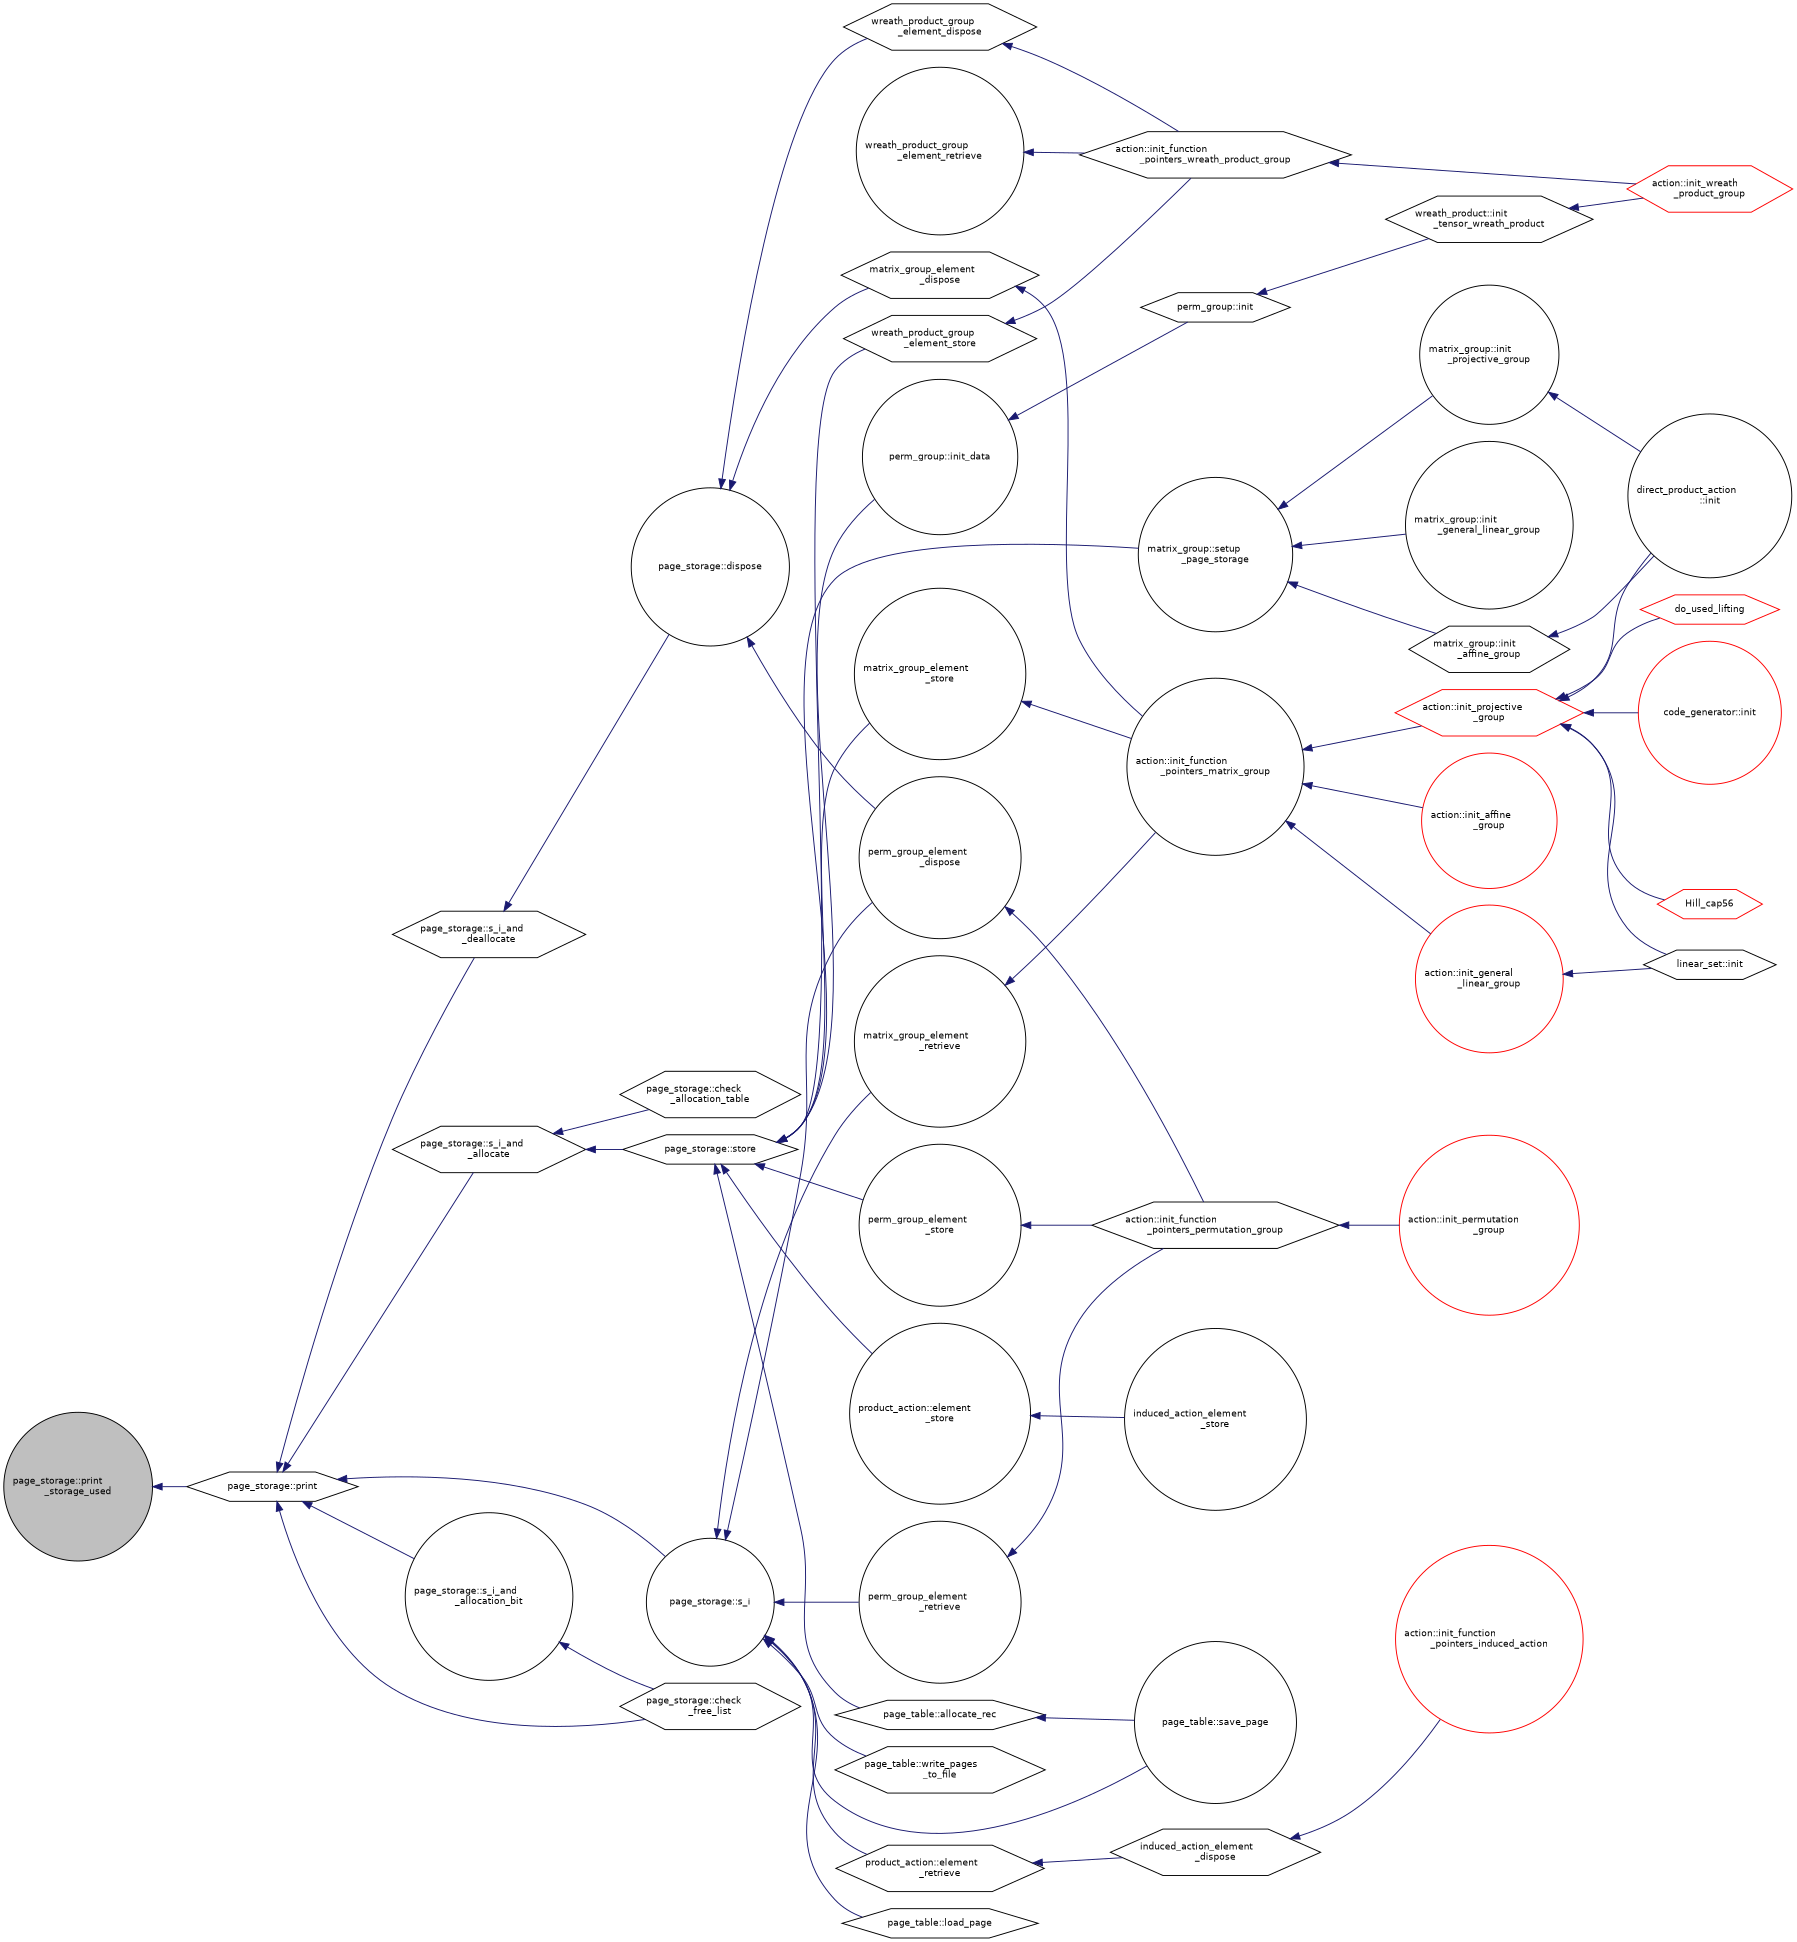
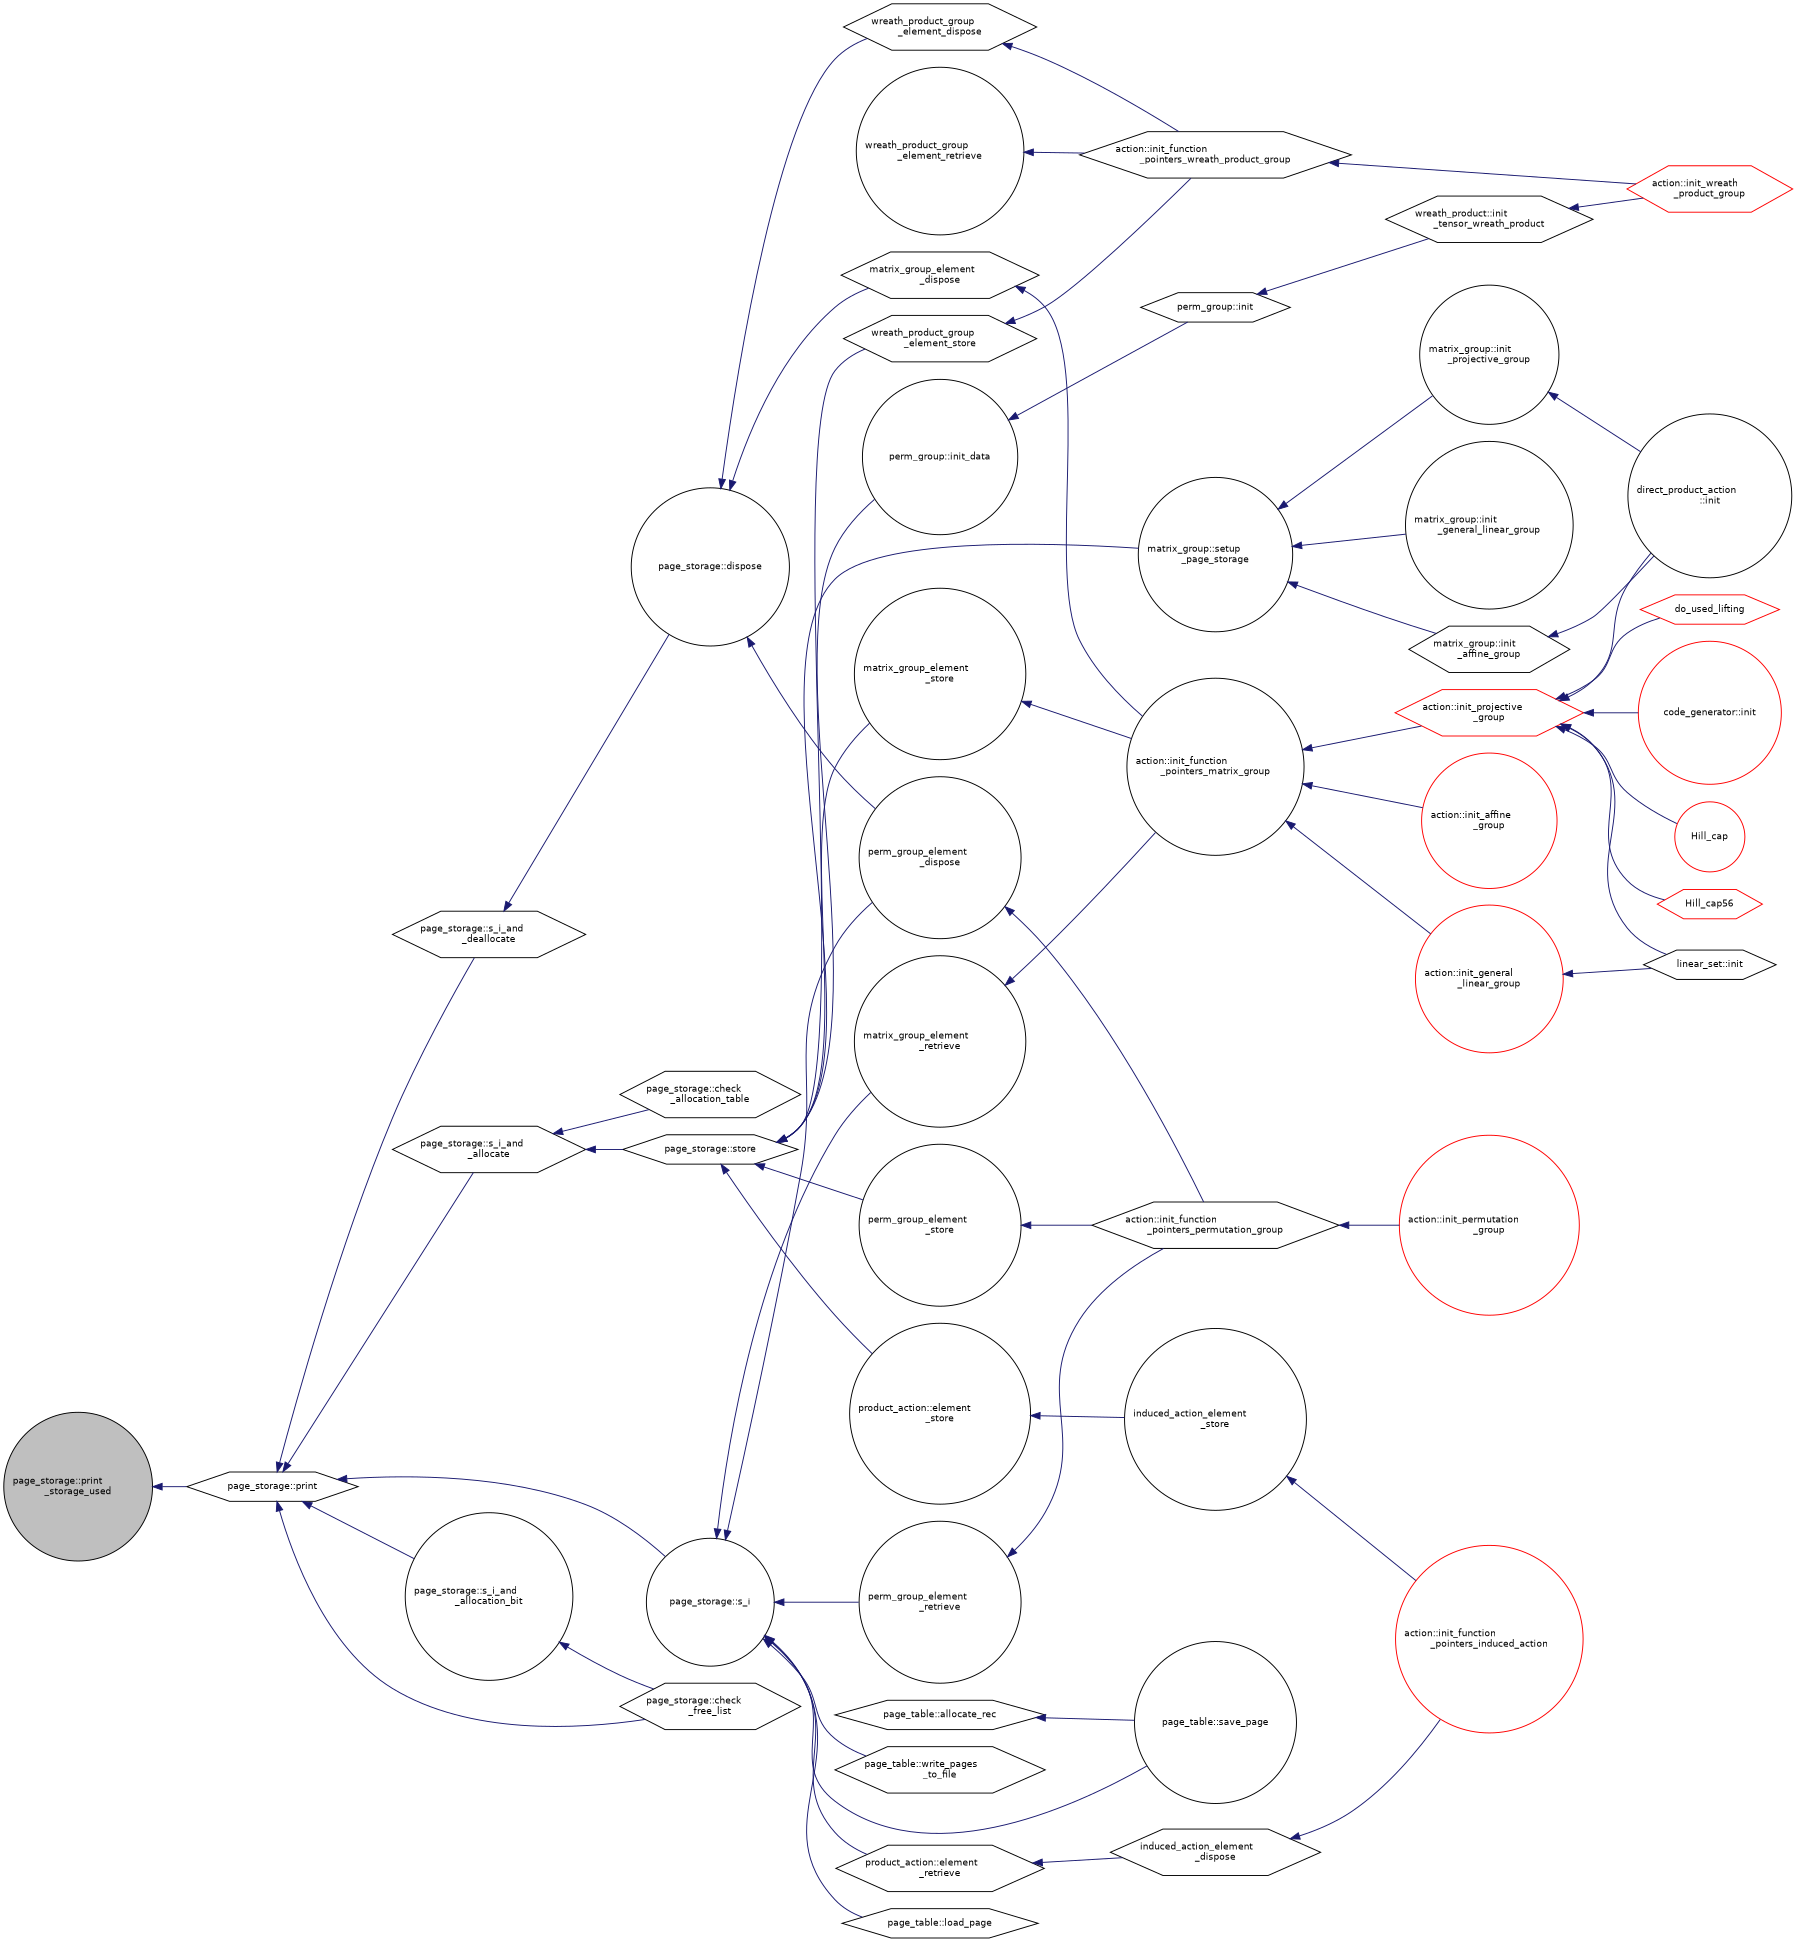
none -> (1710, 837)
(783, 1449) -> none
none -> (1355, 1531)
